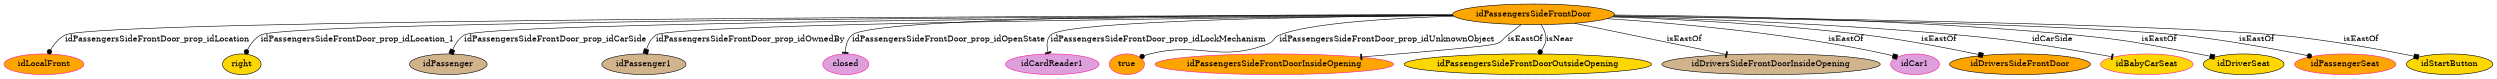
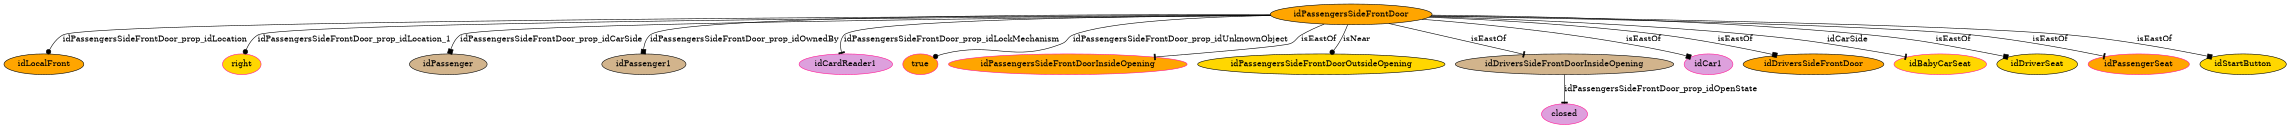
(1143, 17) -> (1565, 88)
(2100, 30) -> (1902, 30)
(44, 64) -> (44, 64)
(242, 64) -> (242, 64)
